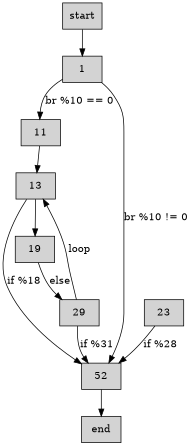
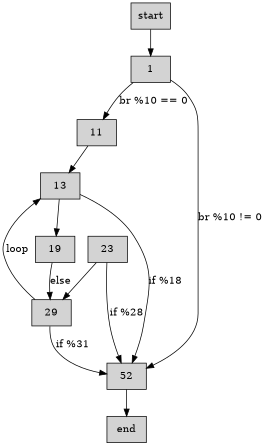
none -> (82, 278)
